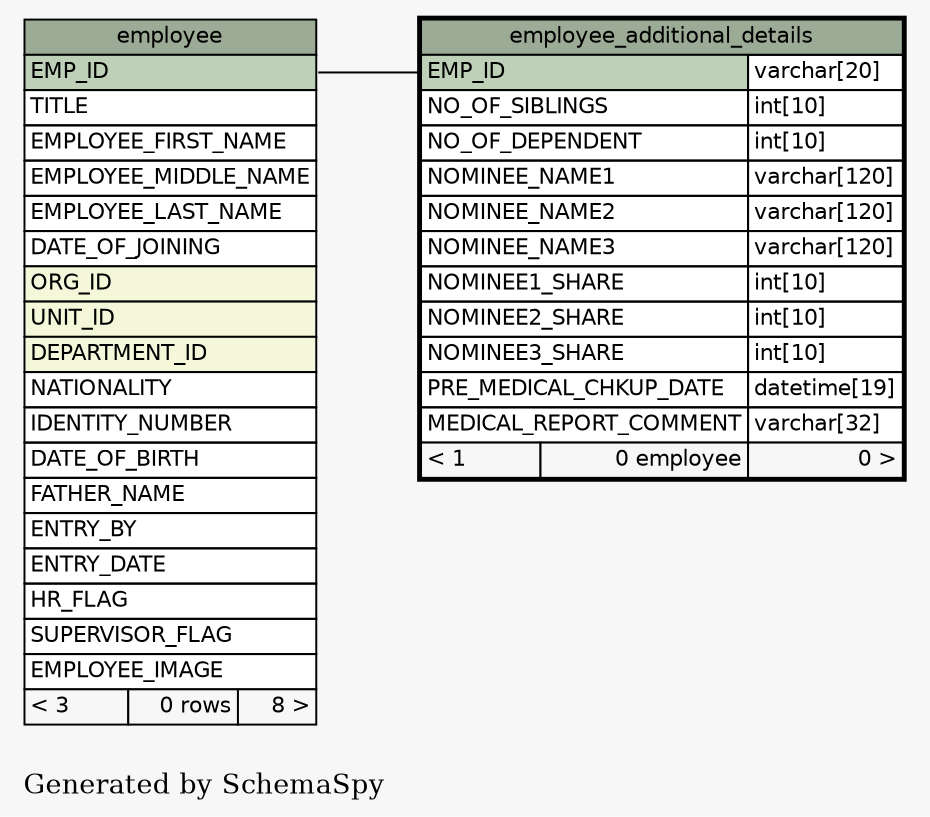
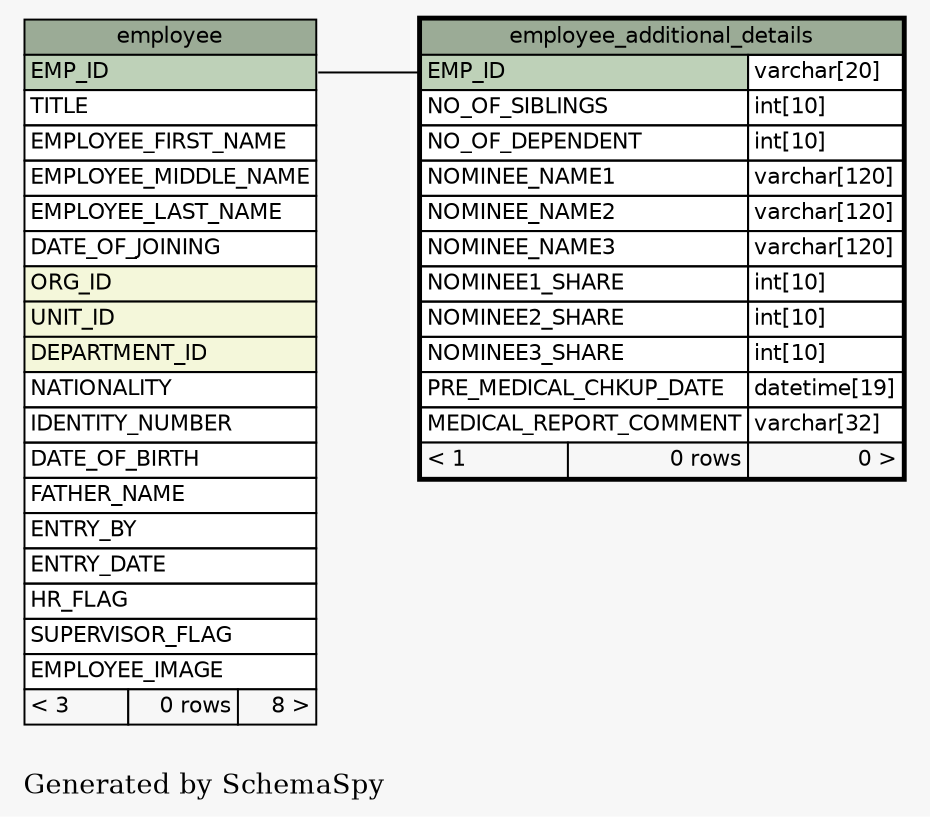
(679, 459) -> (706, 459)
